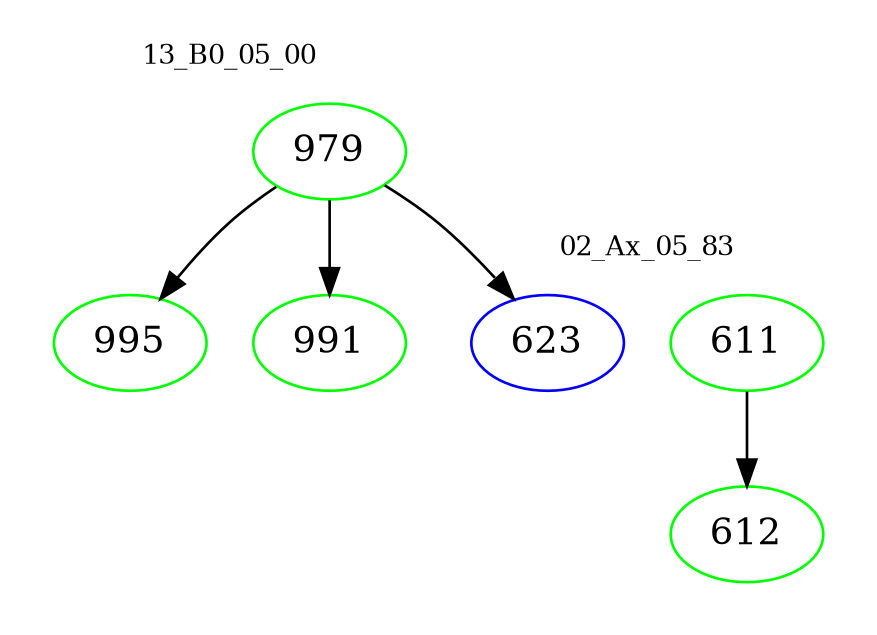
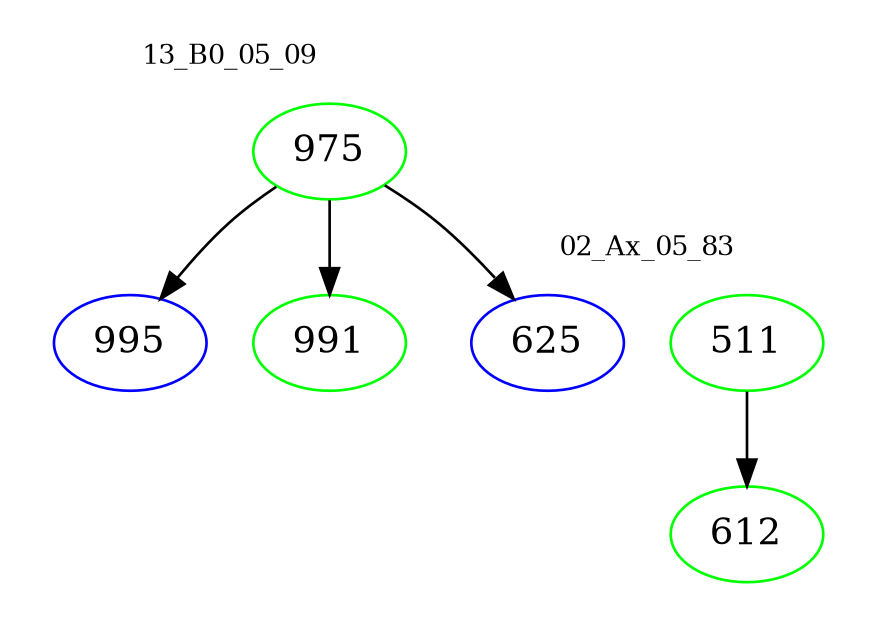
(230, 57) -> (230, 57)
(330, 152) -> (330, 152)
(130, 343) -> (130, 343)
(548, 343) -> (548, 343)
(747, 343) -> (747, 343)
